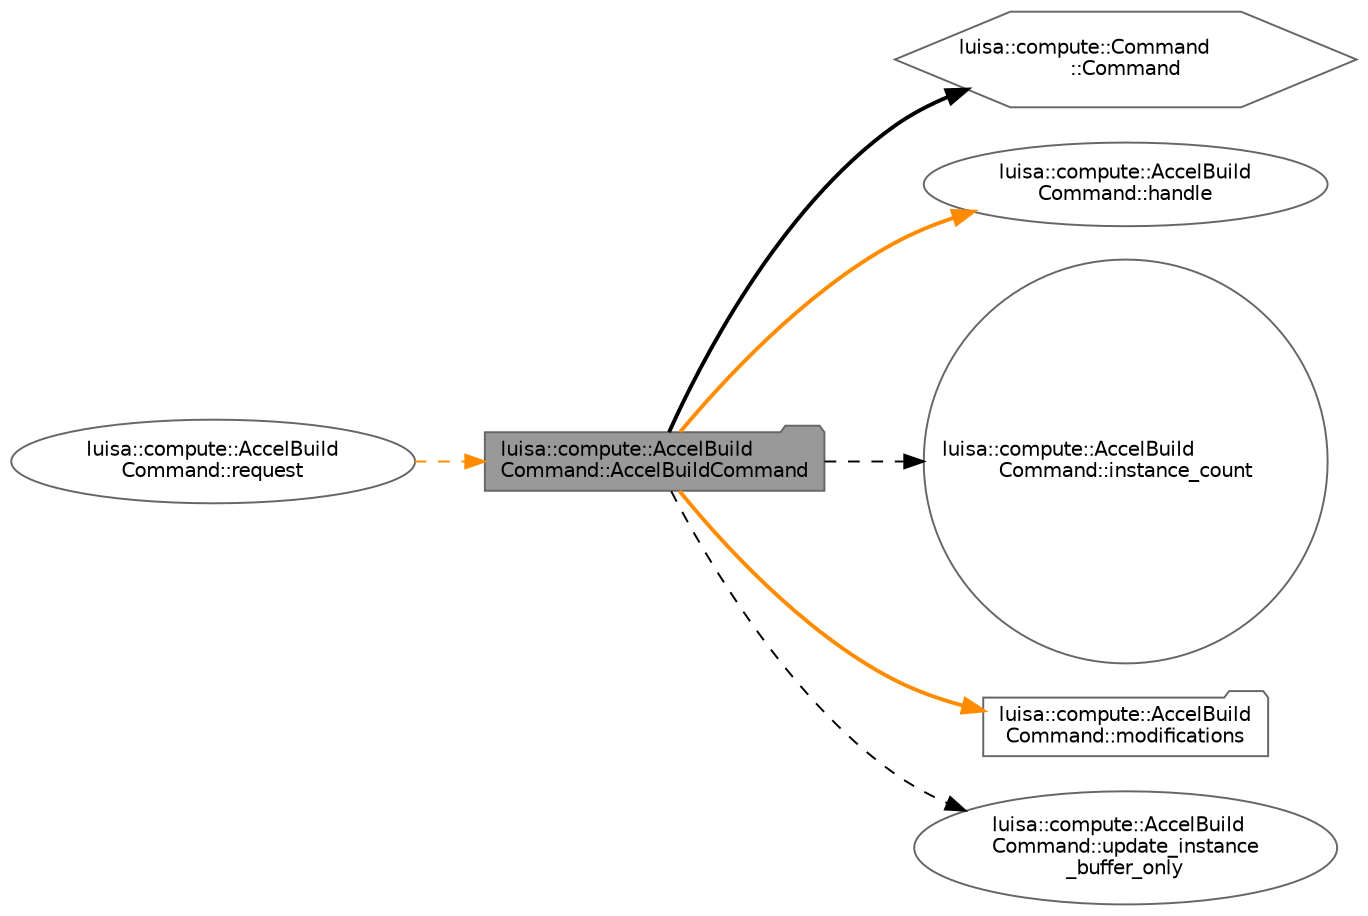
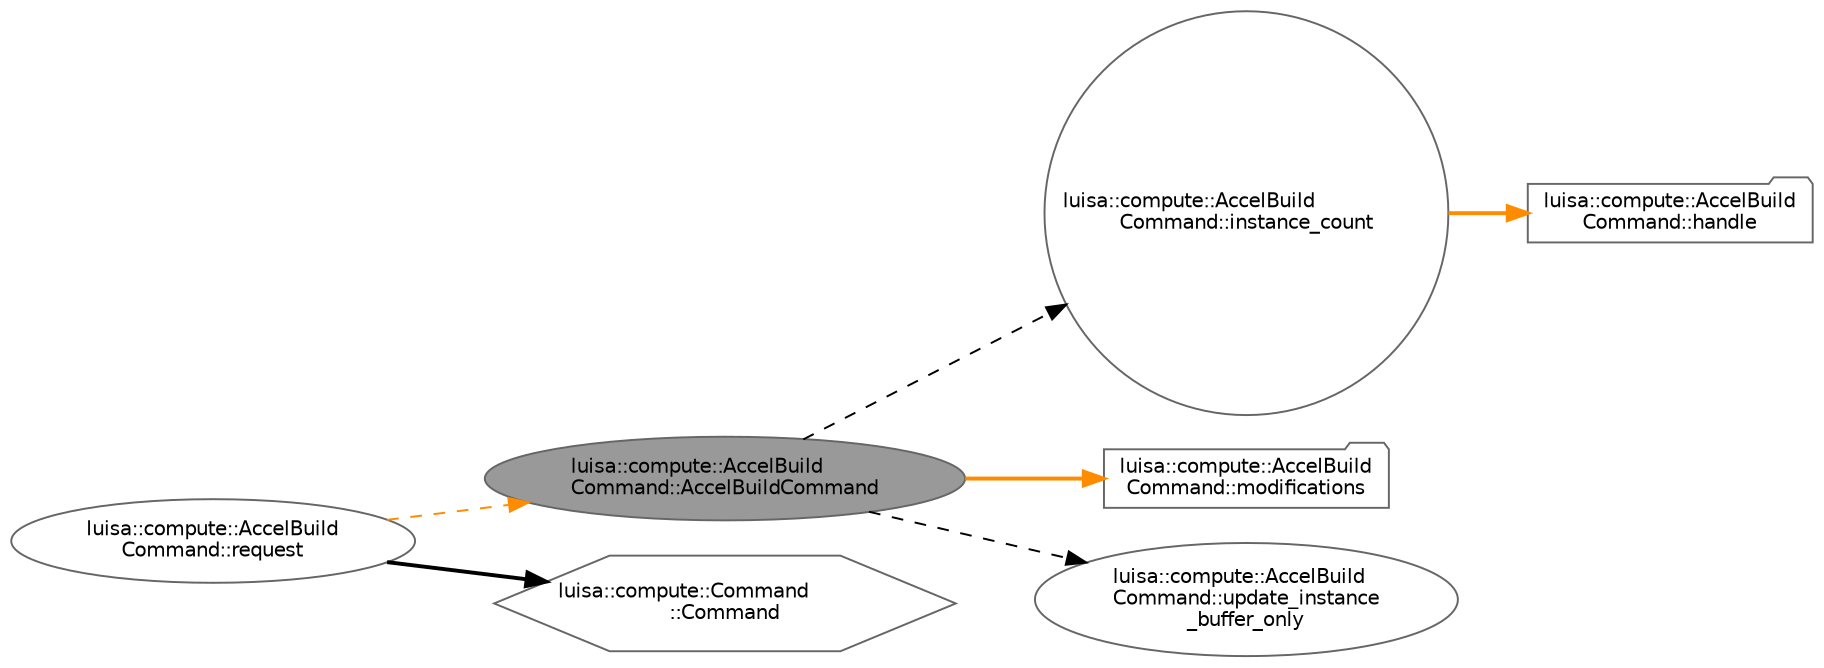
(1126, 184) -> (1670, 213)
(781, 240) -> (457, 571)
(804, 307) -> (1478, 213)
(655, 462) -> (725, 479)
